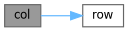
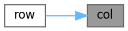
(56, 16) -> (60, 16)
